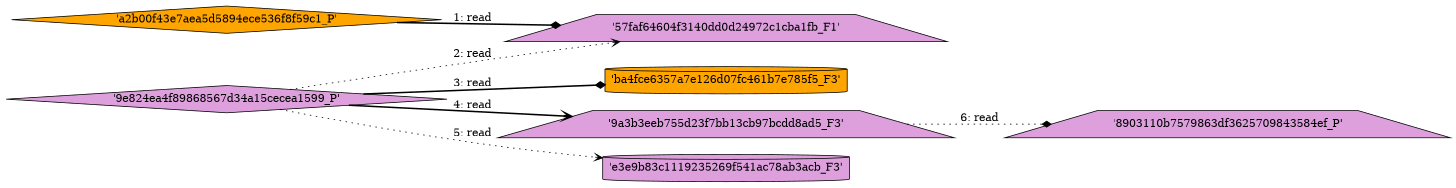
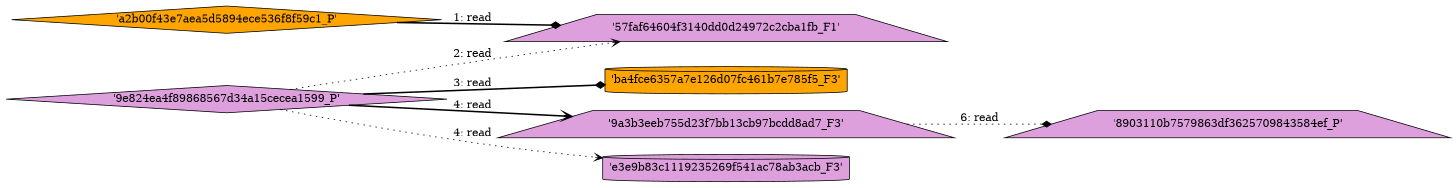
(726, 28) -> (726, 28)
(726, 124) -> (726, 124)
(473, 134) -> (473, 134)
